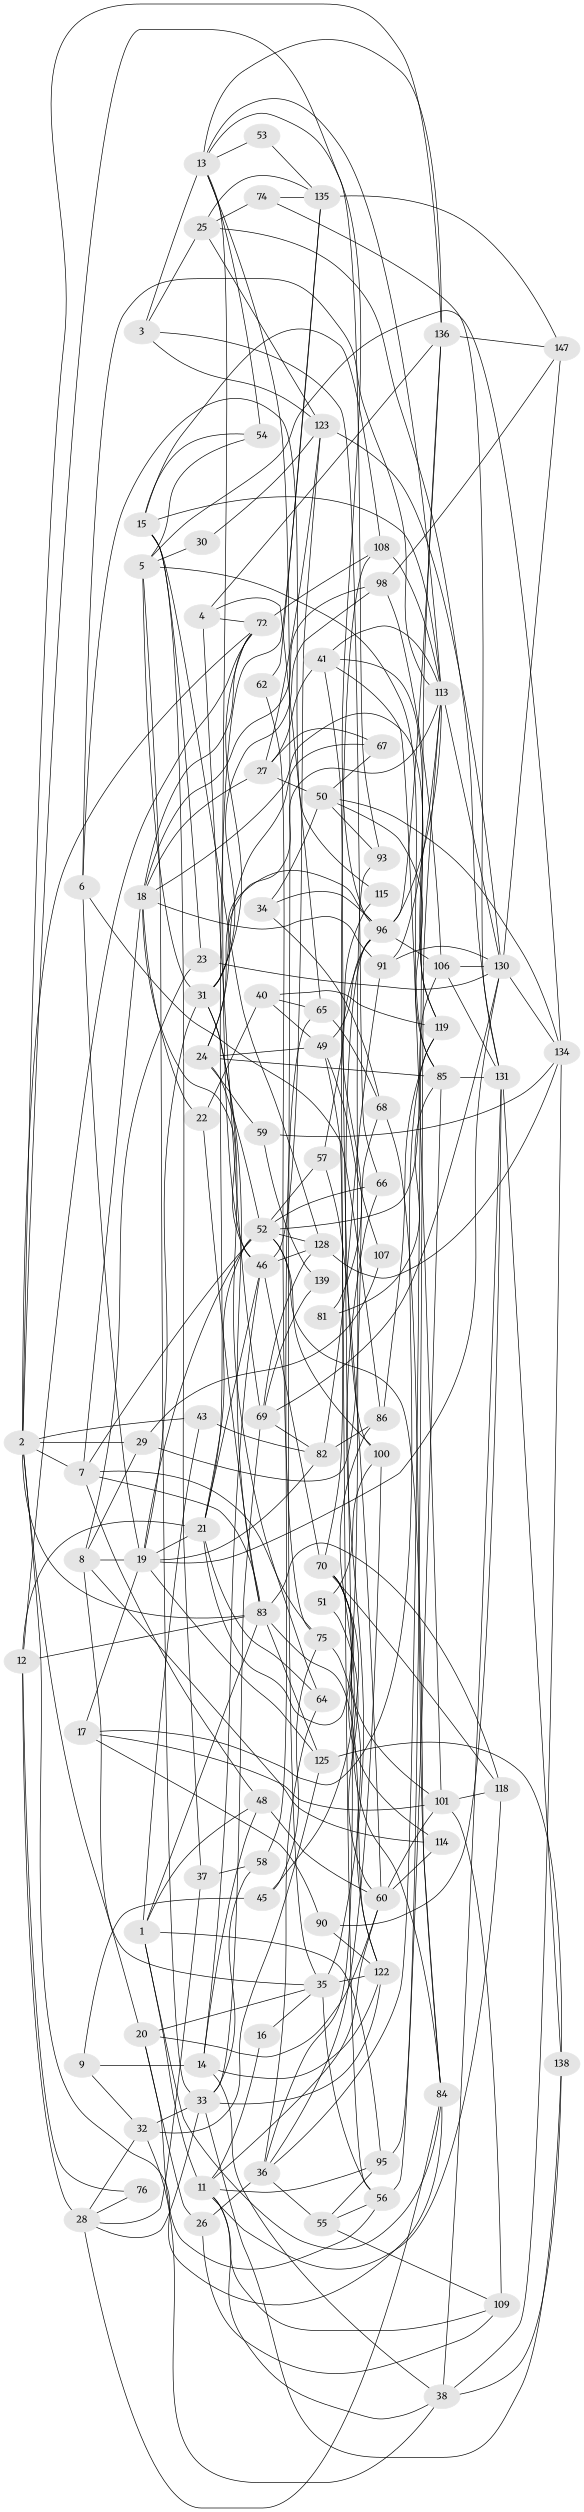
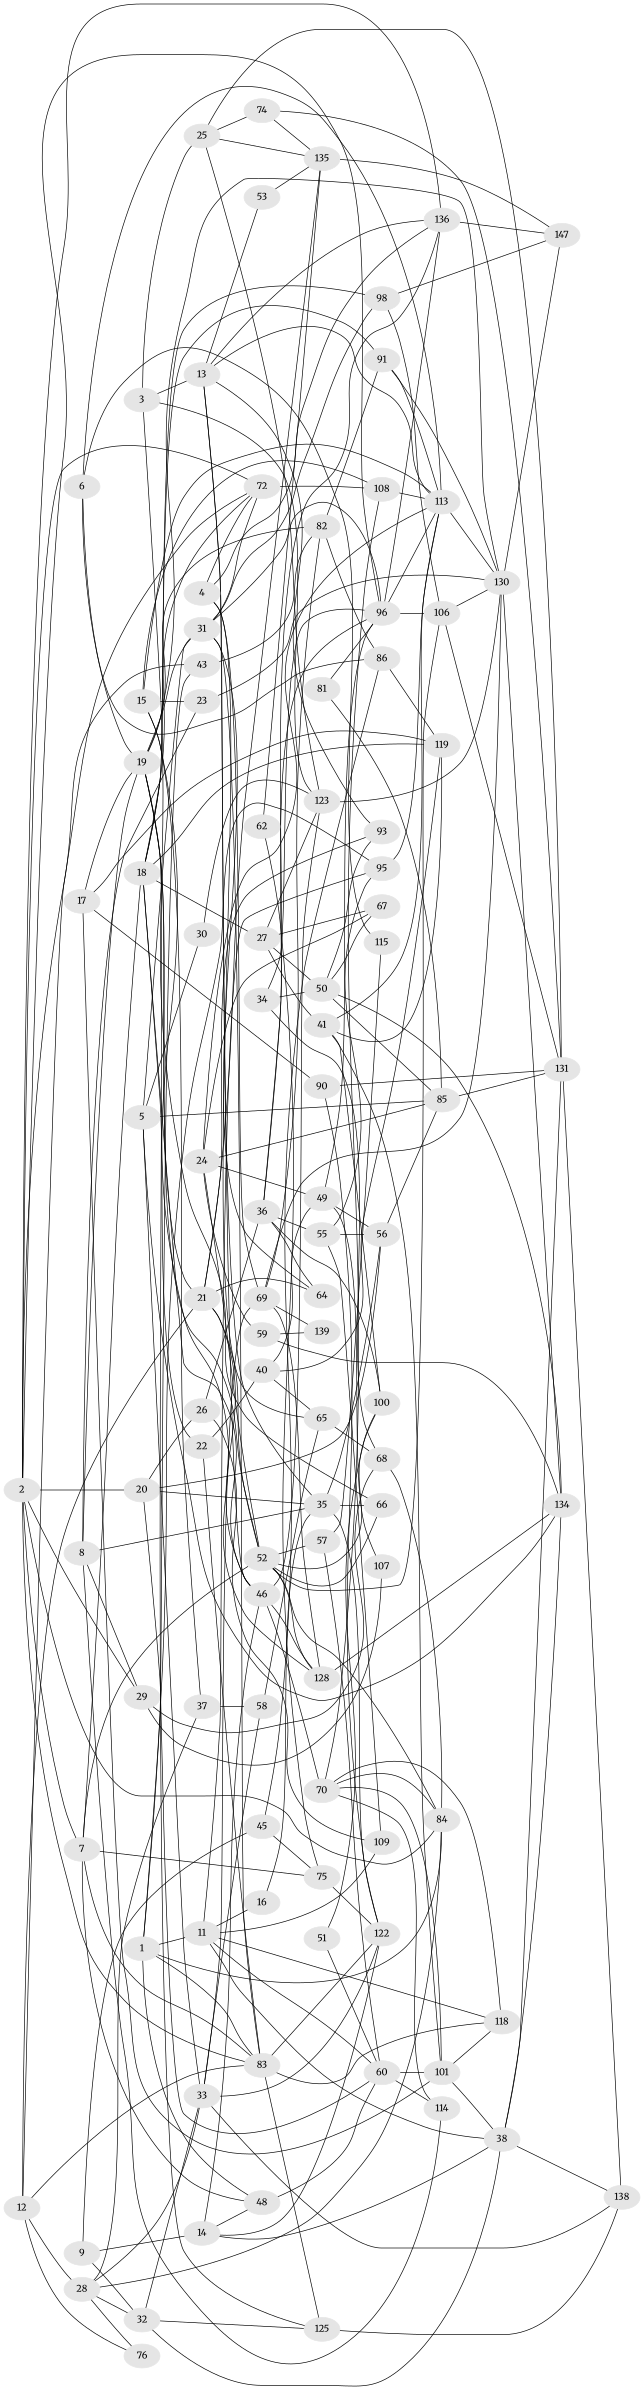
(262, 436) -> none
(492, 2050) -> (473, 2105)
